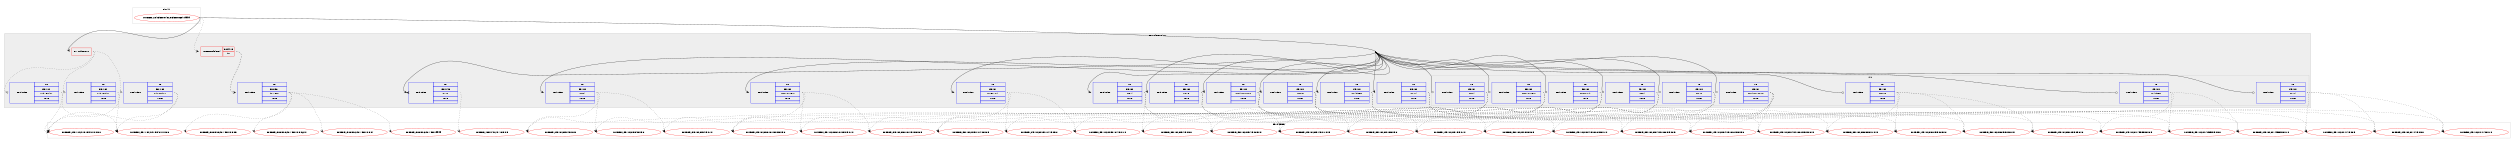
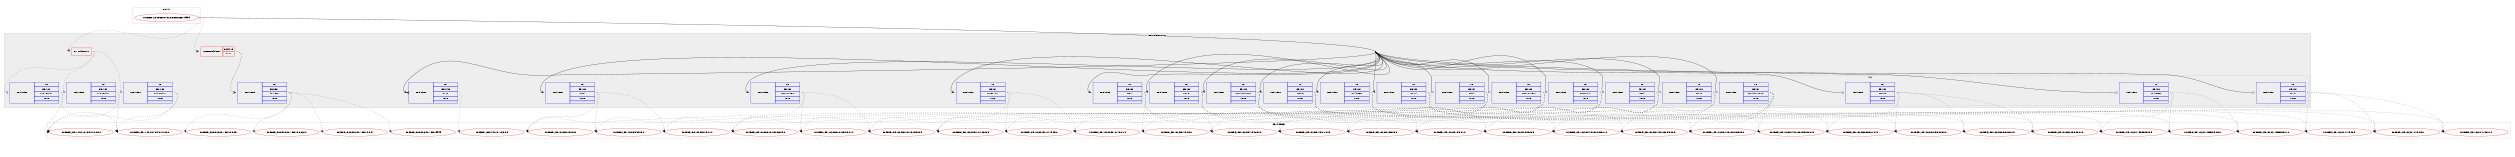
(142, 36) -> (142, 36)
(229, 54) -> (229, 54)
